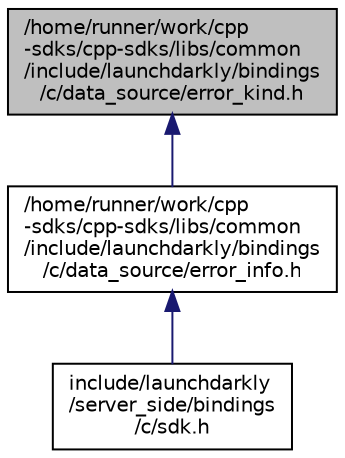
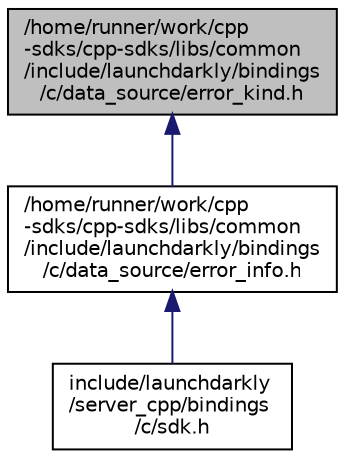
(172, 407) -> (172, 407)
